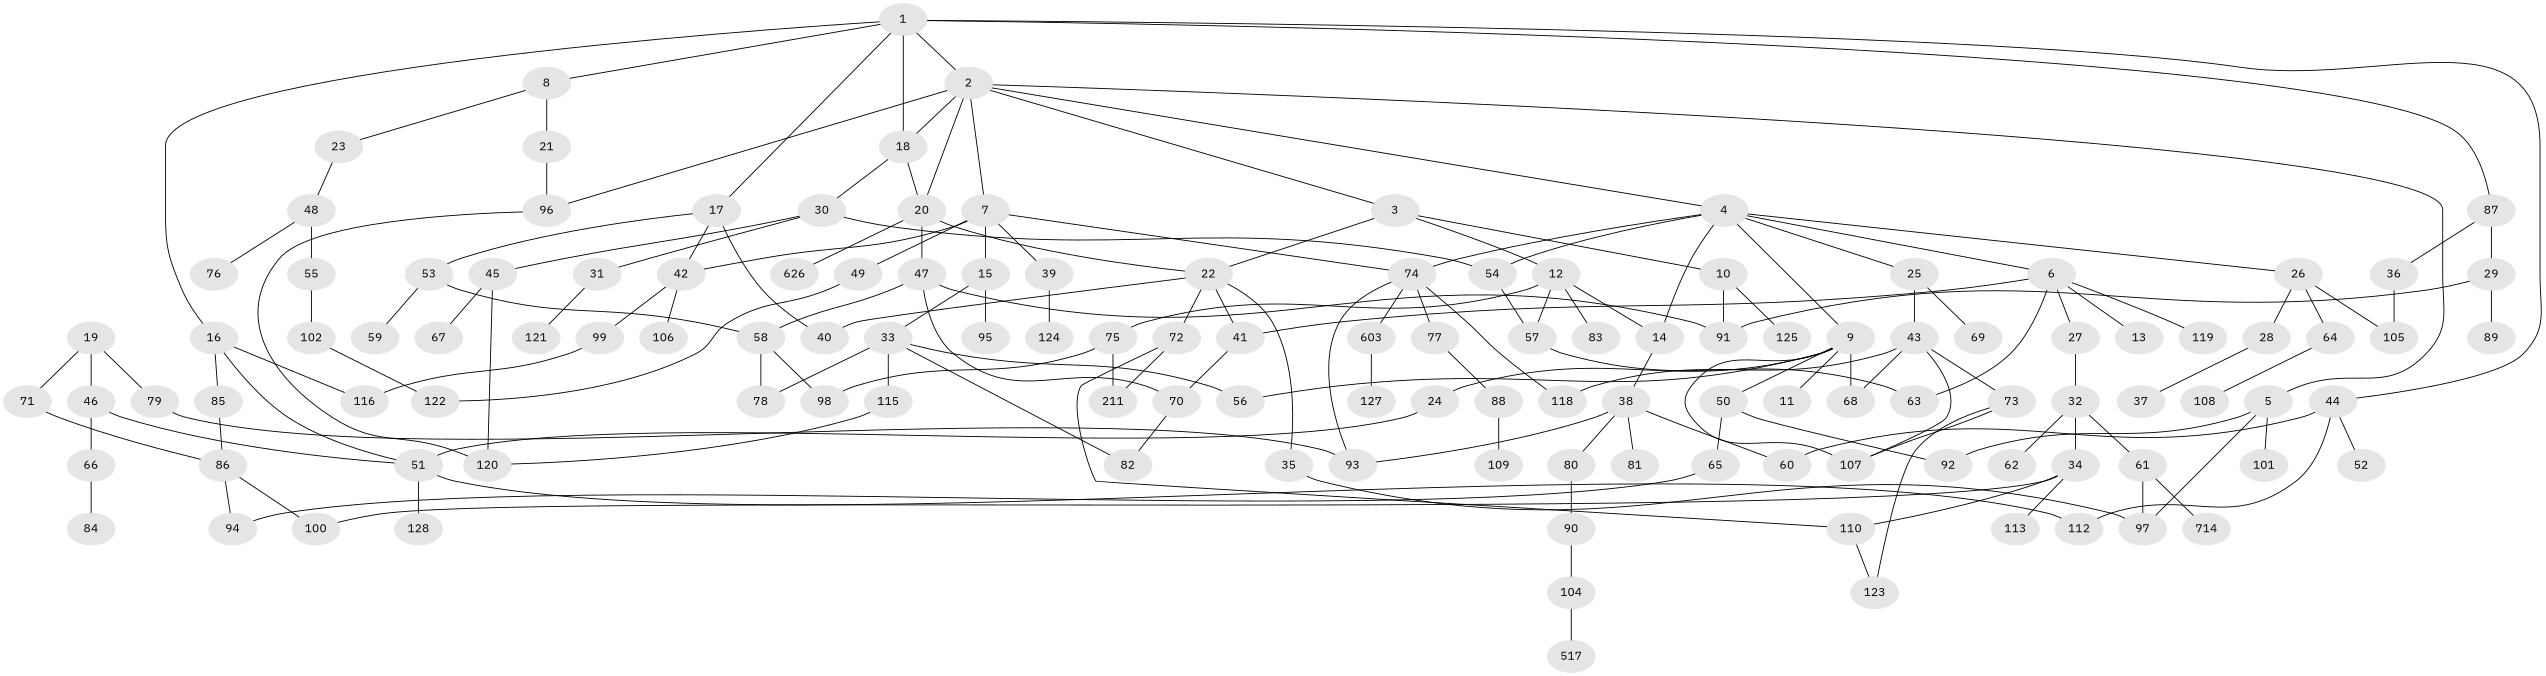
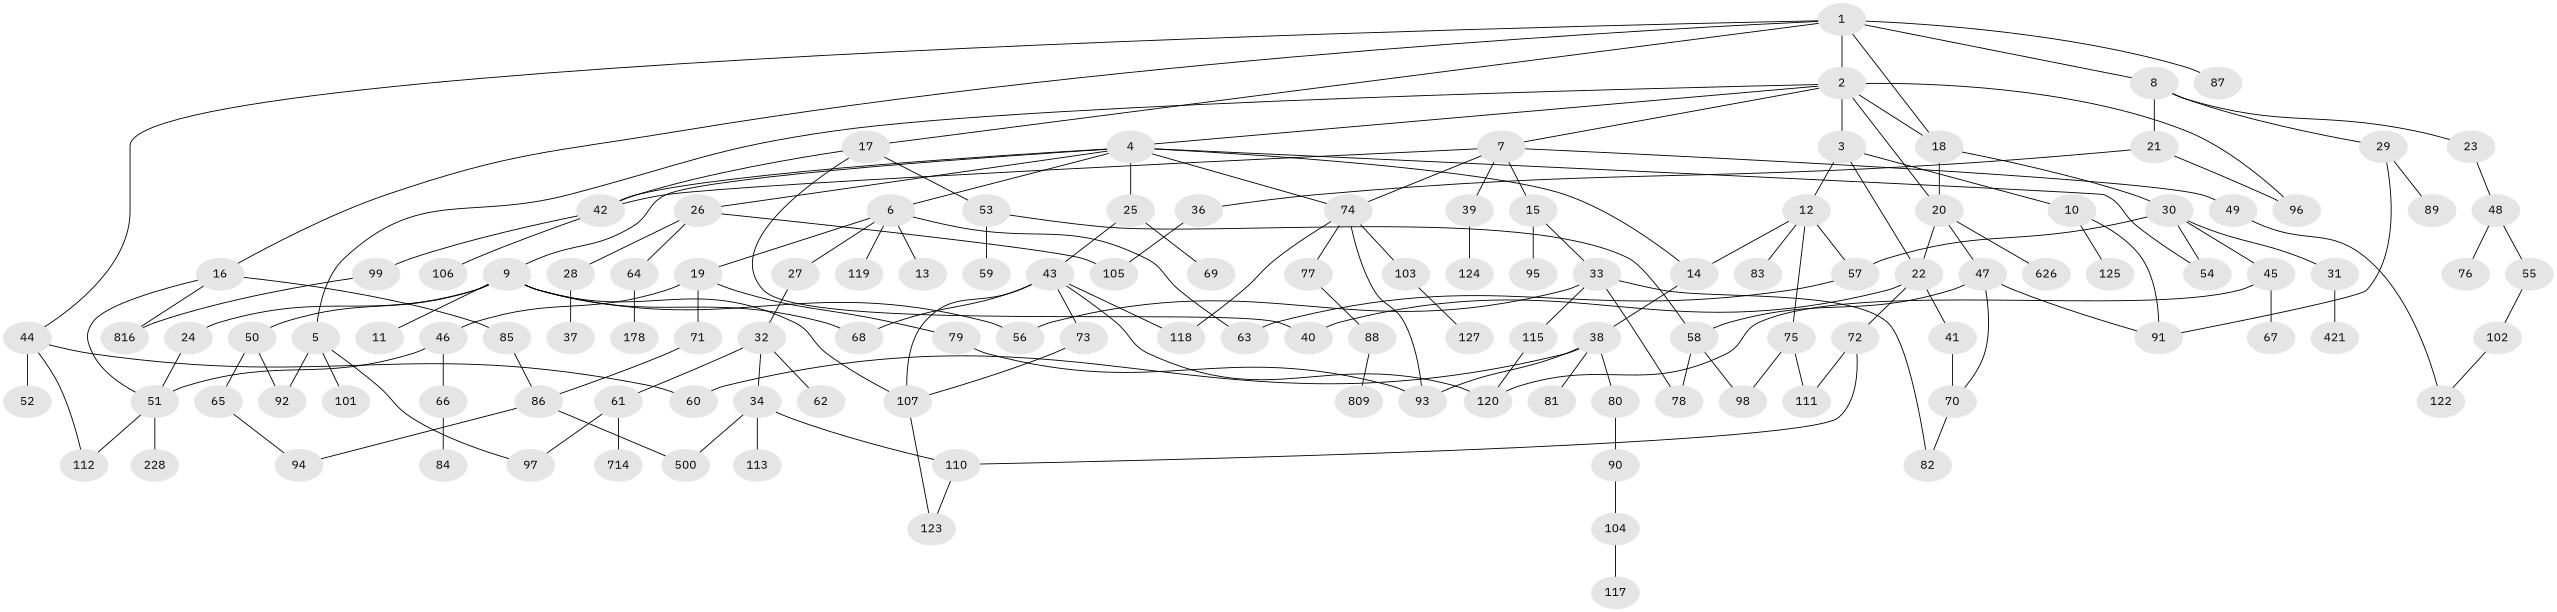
none -> (862, 166)
(2449, 238) -> (1631, 177)
(2491, 243) -> (2265, 122)
(261, 295) -> (1309, 377)
(1511, 304) -> (2010, 238)
(1646, 306) -> (794, 242)
(536, 338) -> (2335, 338)
(1371, 338) -> (1406, 274)
(365, 402) -> (125, 338)
(1113, 402) -> (1807, 402)
(2205, 402) -> (634, 338)
(1289, 465) -> none
(1499, 465) -> (1359, 402)
(1905, 471) -> (920, 465)
(316, 529) -> (686, 465)
(418, 529) -> (155, 465)
(1571, 656) -> (1616, 593)
